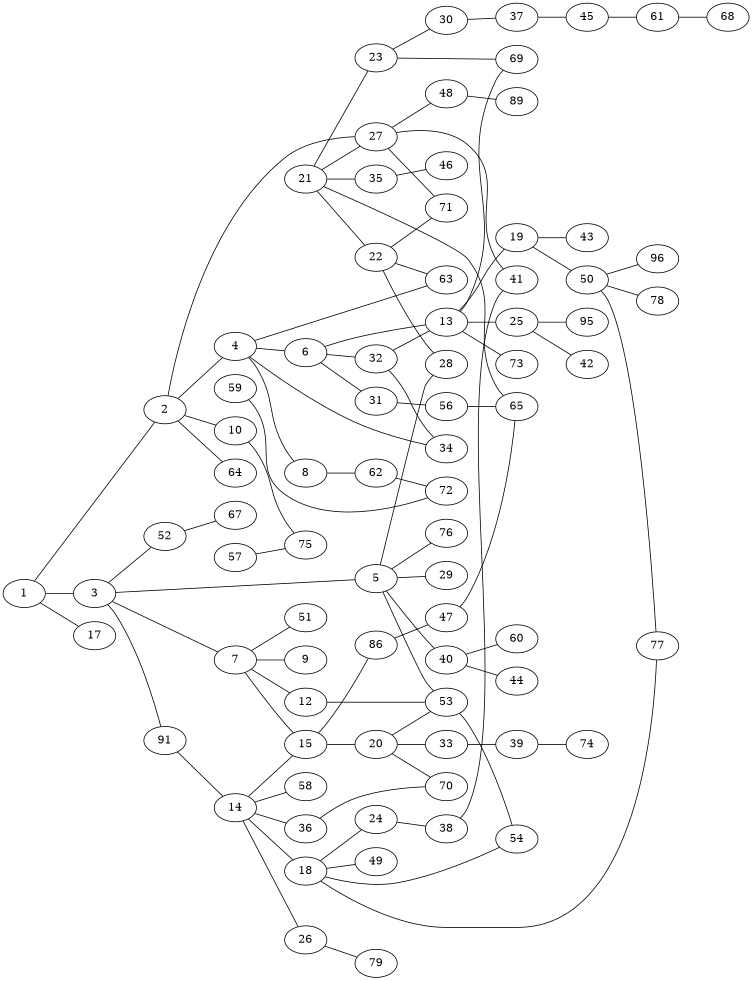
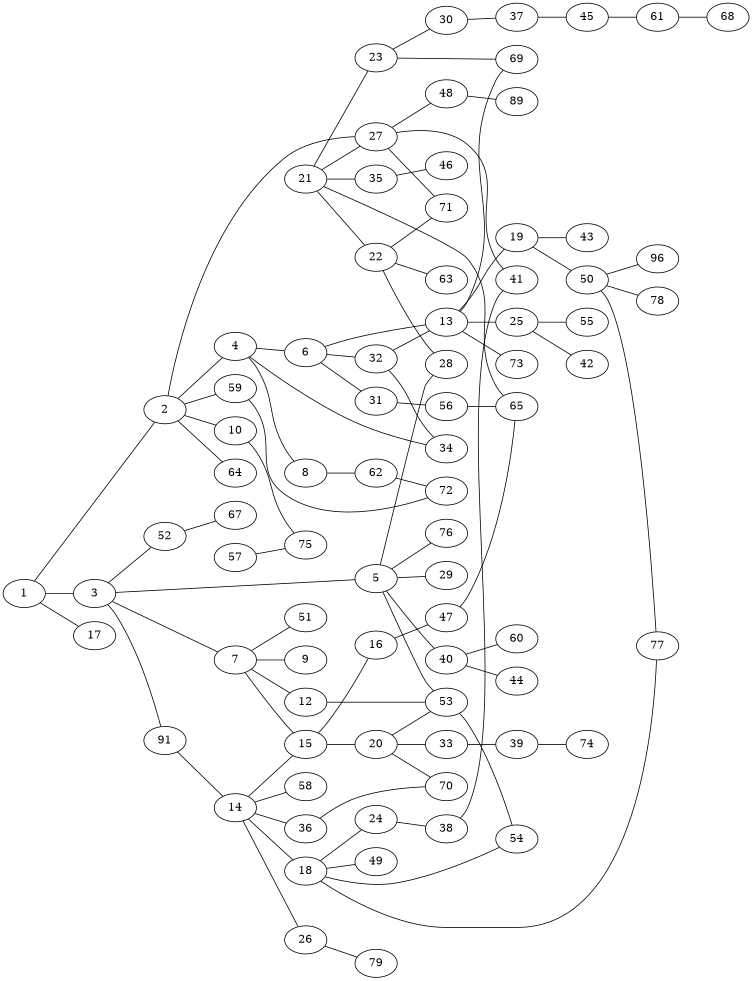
(341, 313) -> none
(587, 322) -> (587, 322)
none -> (200, 399)
(376, 645) -> (376, 645)
